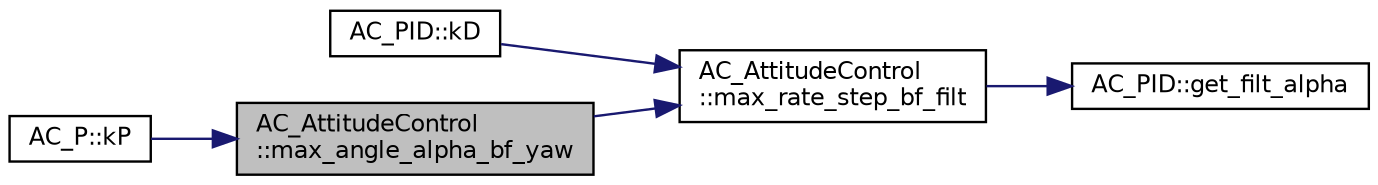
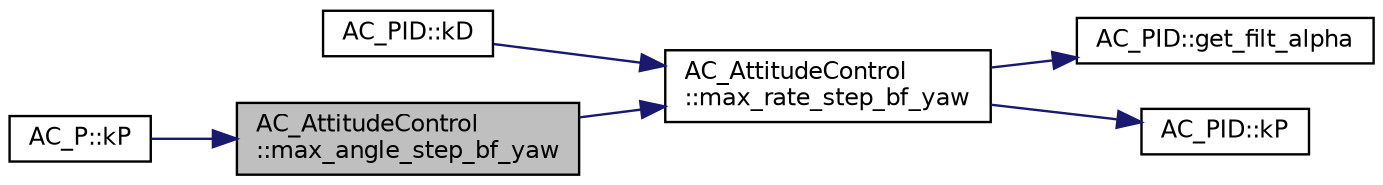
(833, 86) -> (828, 86)
none -> (1225, 132)
(415, 139) -> (408, 139)
